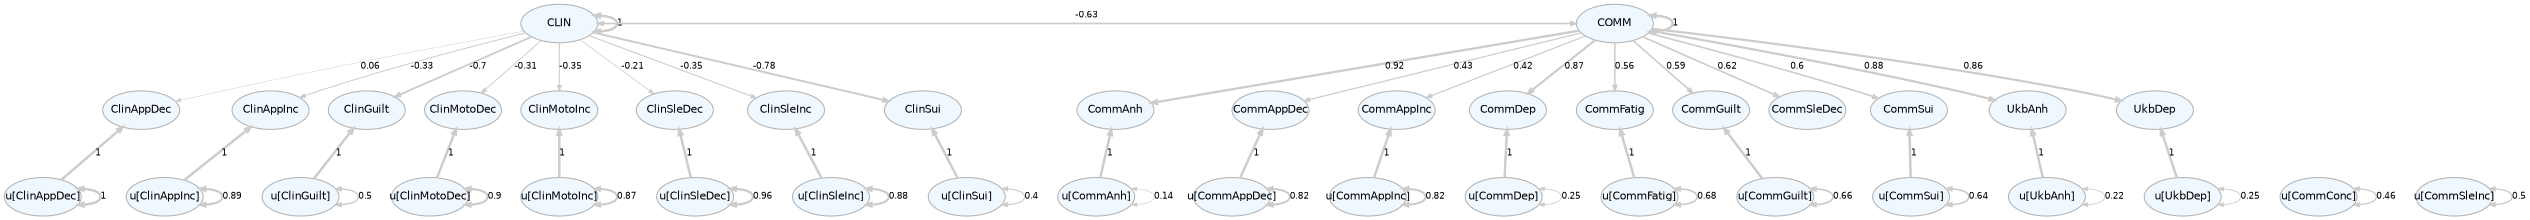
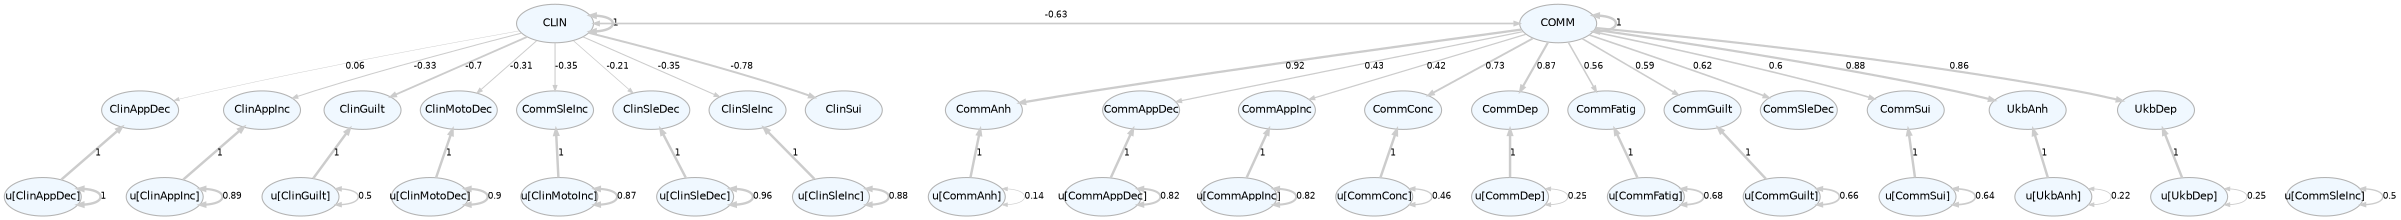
(559, 110) -> (555, 110)
none -> (1403, 110)
(967, 197) -> none
